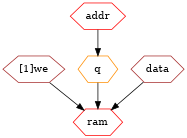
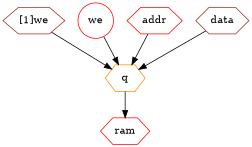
none -> (96, 21)
(64, 94) -> (78, 49)
(130, 94) -> (176, 48)
